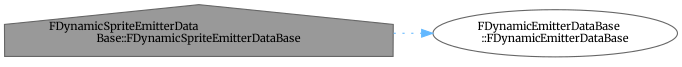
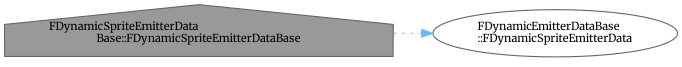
(555, 33) -> (555, 33)
